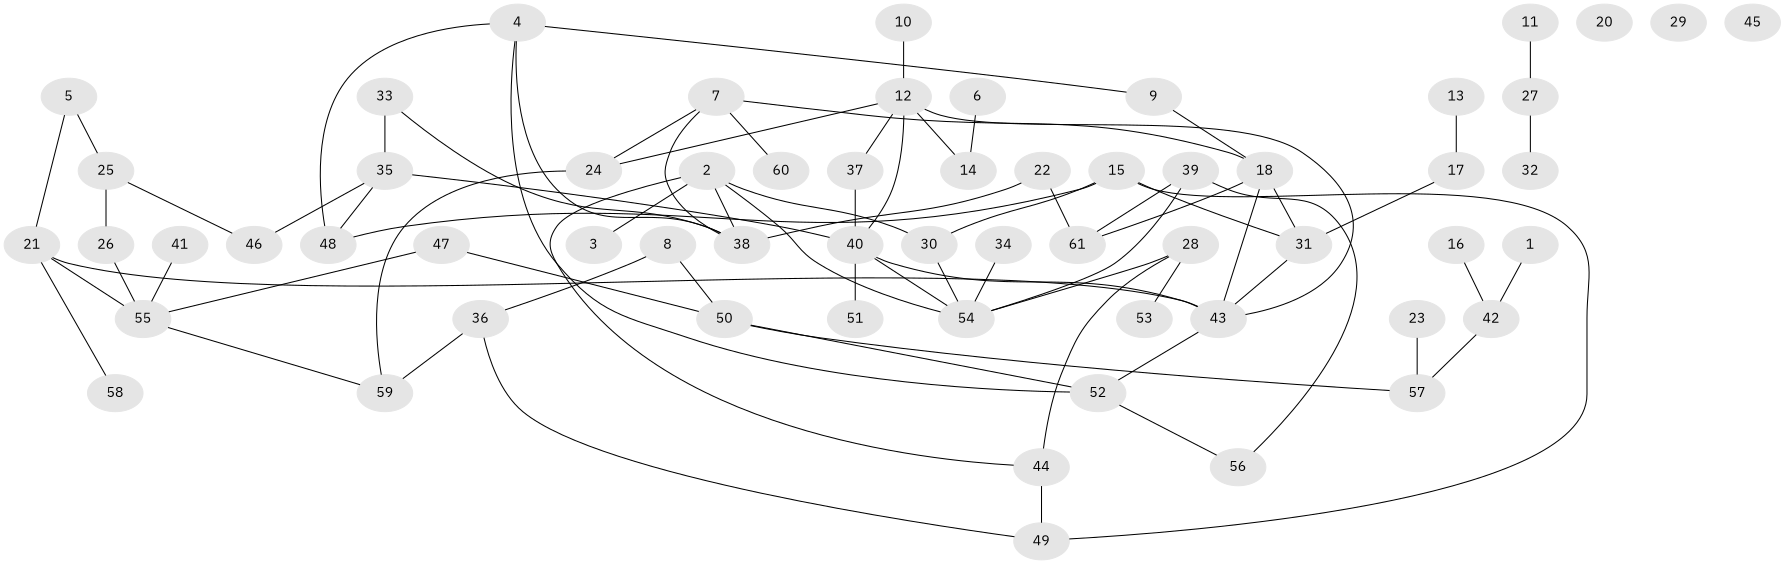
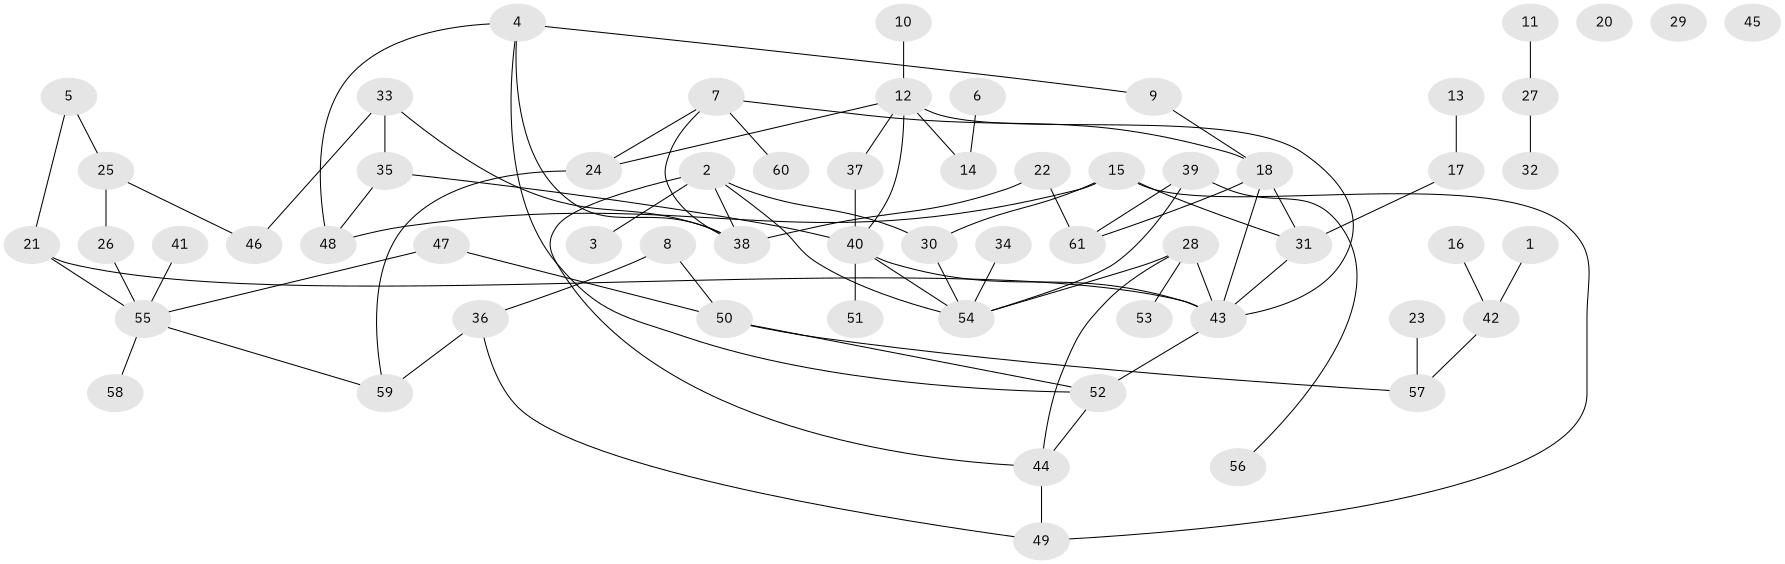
(315, 210) -> (327, 162)
none -> (1205, 282)
(74, 319) -> (129, 356)
(1168, 430) -> (1070, 430)
